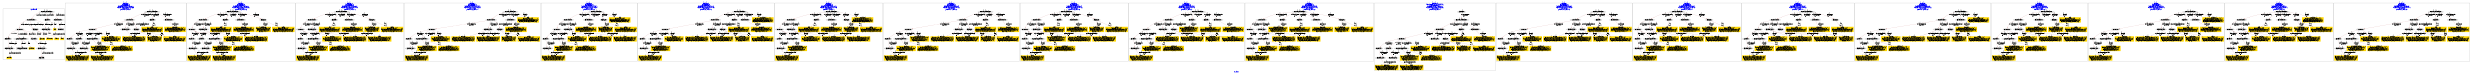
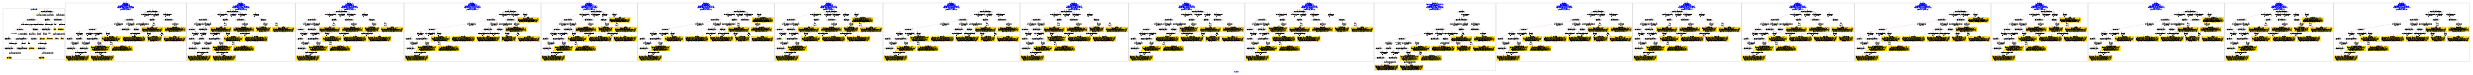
(61, 29) -> (61, 29)
(57, 39) -> (57, 39)
(9, 58) -> (9, 58)
(42, 58) -> (42, 58)
